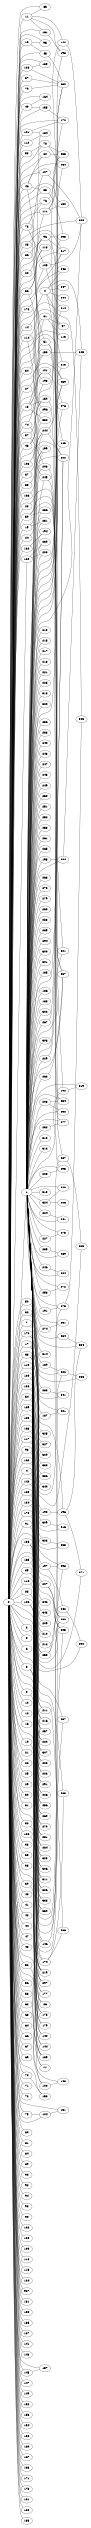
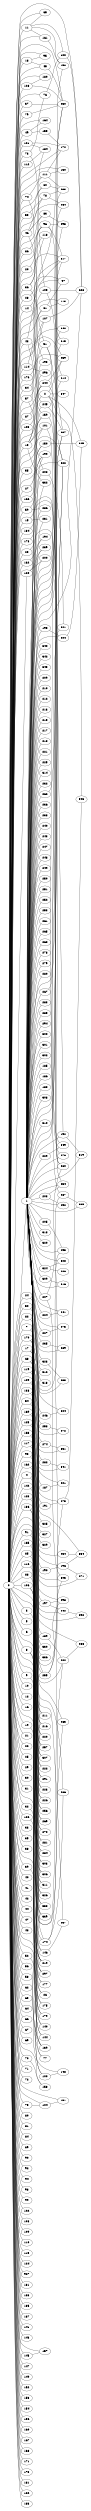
(63, 298) -> none
(11, 848) -> (13, 774)
(63, 1123) -> none
